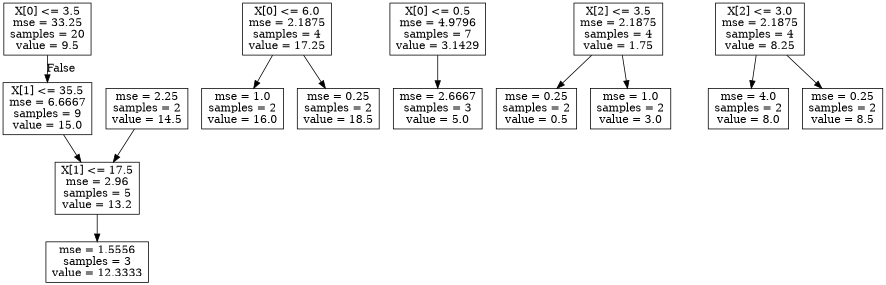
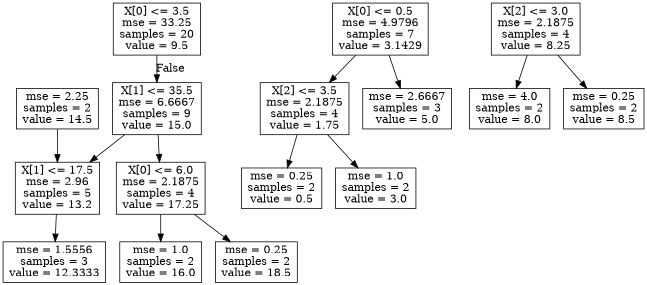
none -> (345, 66)
none -> (159, 145)
